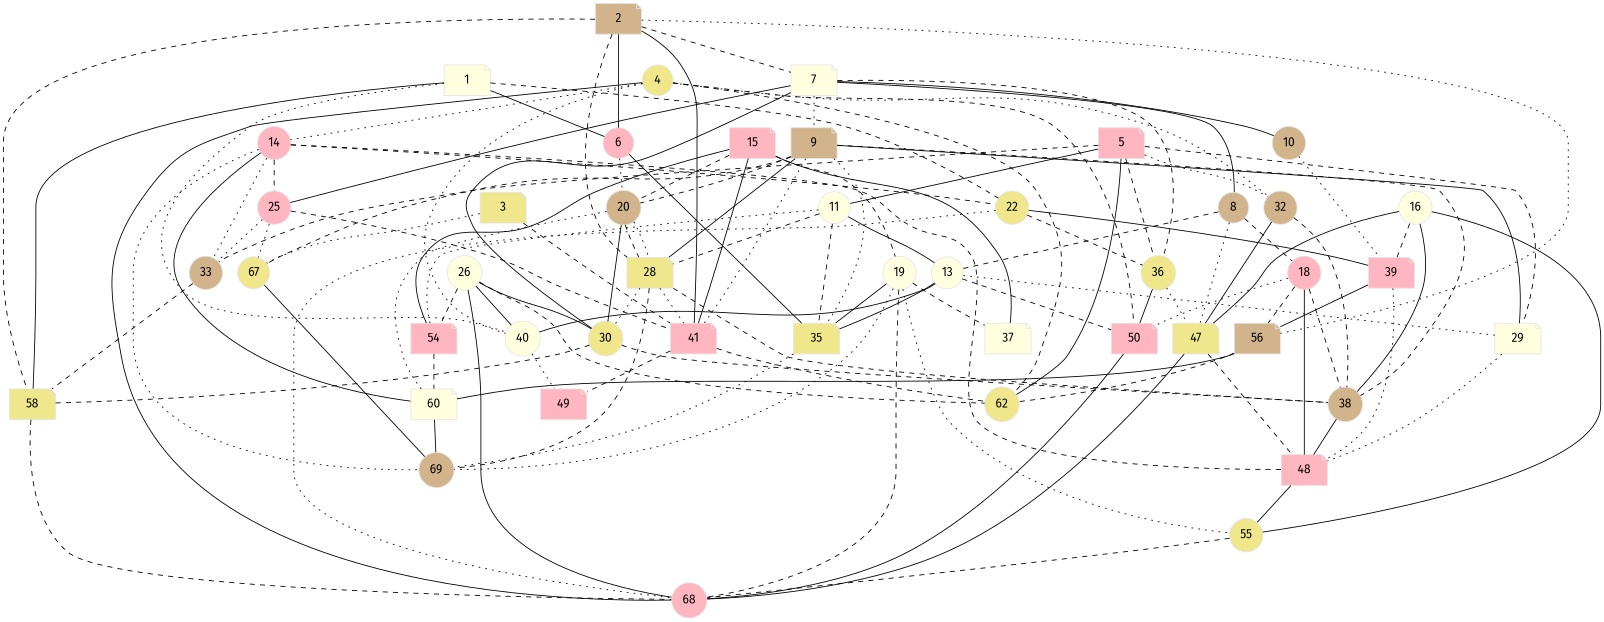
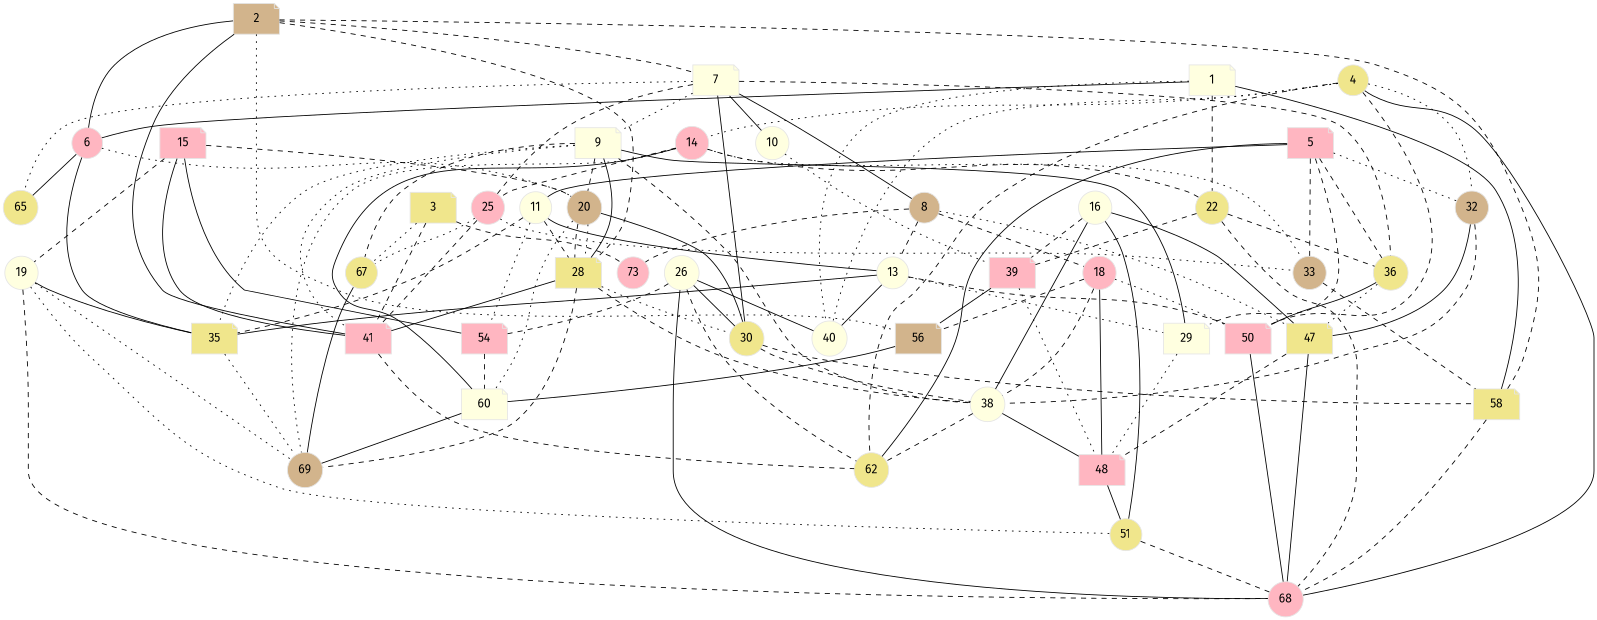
(539, 140) -> (583, 118)
(814, 143) -> (598, 143)
(1289, 143) -> (772, 143)
none -> (21, 208)
(927, 232) -> none
(1199, 233) -> (1124, 237)
(358, 271) -> (1357, 381)
none -> (633, 273)
(672, 306) -> (490, 301)
(1008, 339) -> none
(1128, 384) -> (930, 437)
(564, 404) -> none
(1345, 404) -> (988, 404)
(1246, 535) -> (1126, 535)
